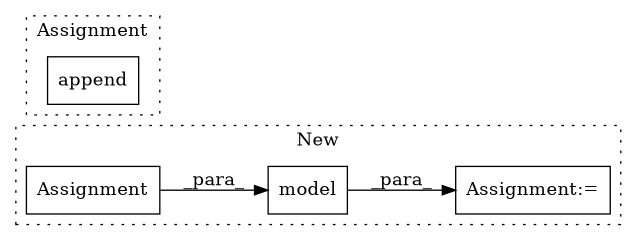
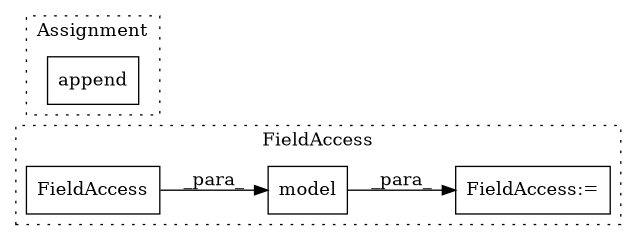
(318, 141) -> (318, 141)
(93, 190) -> (93, 190)
(533, 190) -> (533, 190)
